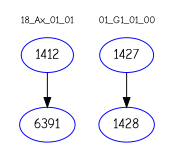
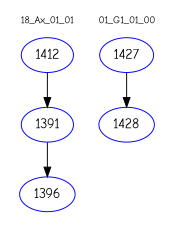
(47, 125) -> (47, 125)
none -> (47, 194)
